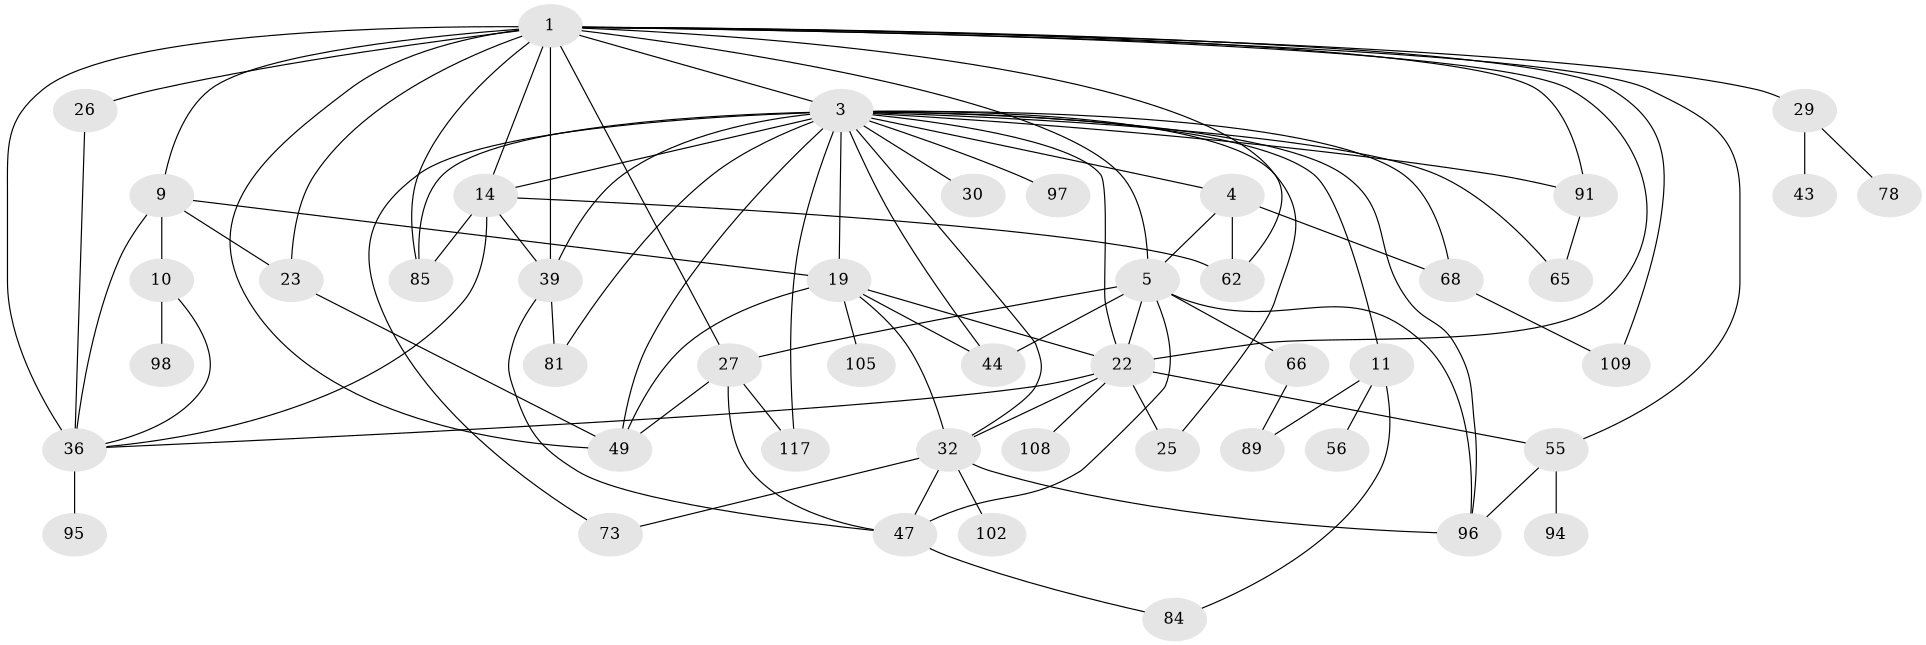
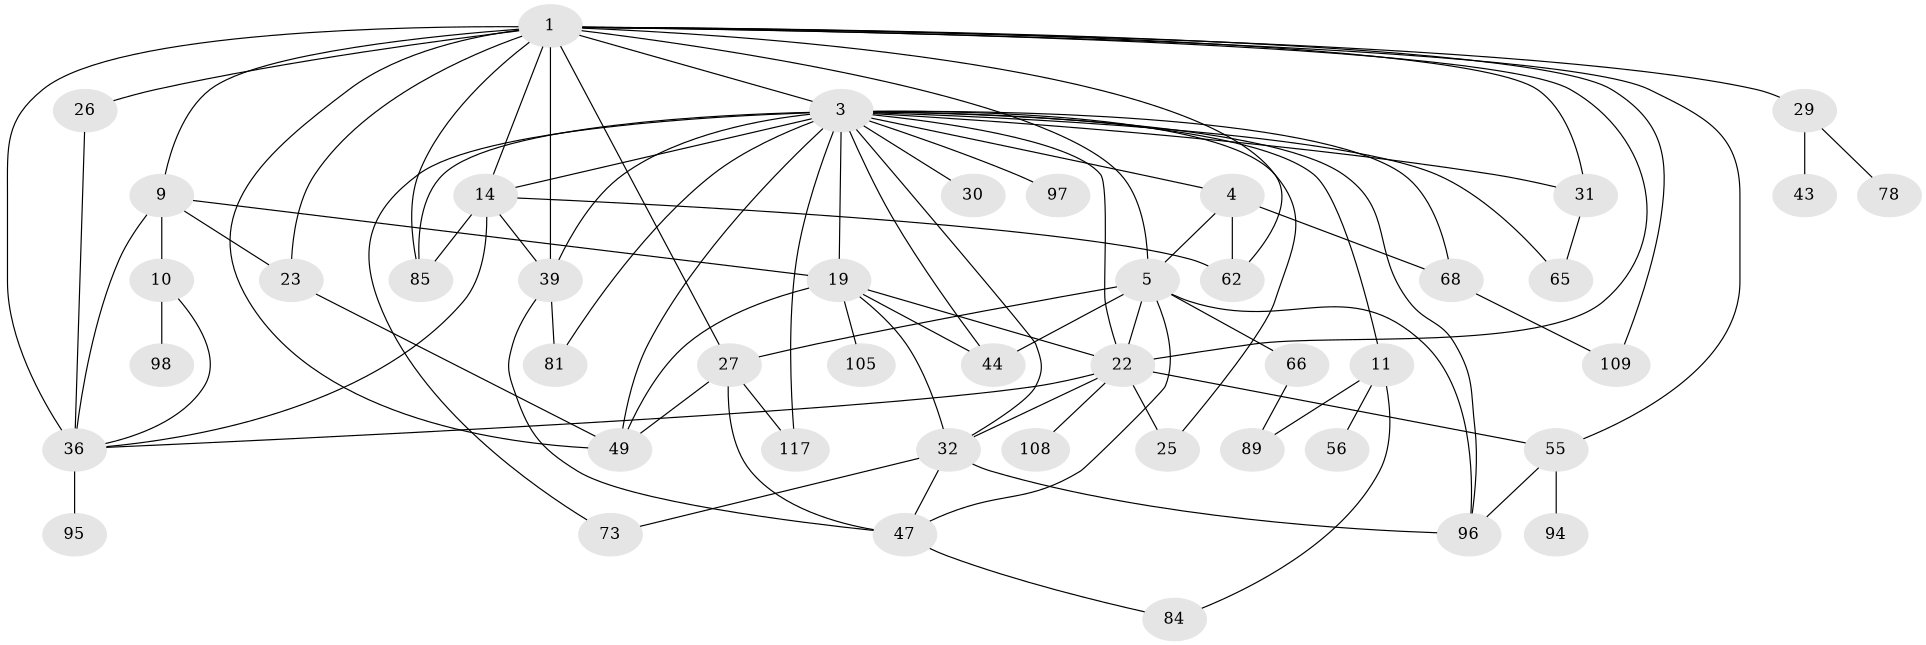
(1586, 196) -> (1586, 196)
(992, 535) -> none
